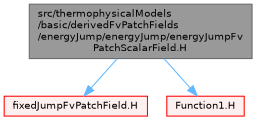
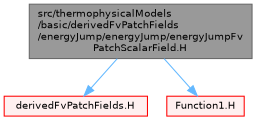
(76, 106) -> (76, 106)
